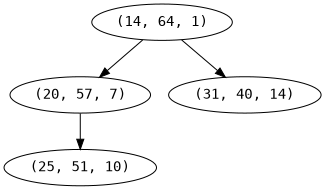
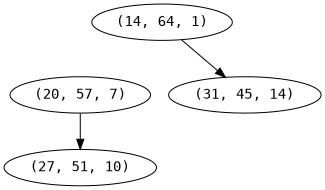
(125, 55) -> none
(245, 95) -> (245, 95)
(80, 168) -> (80, 168)
